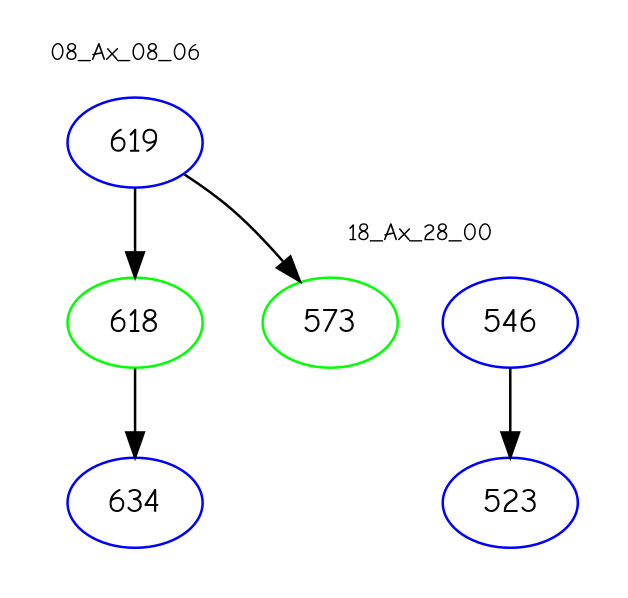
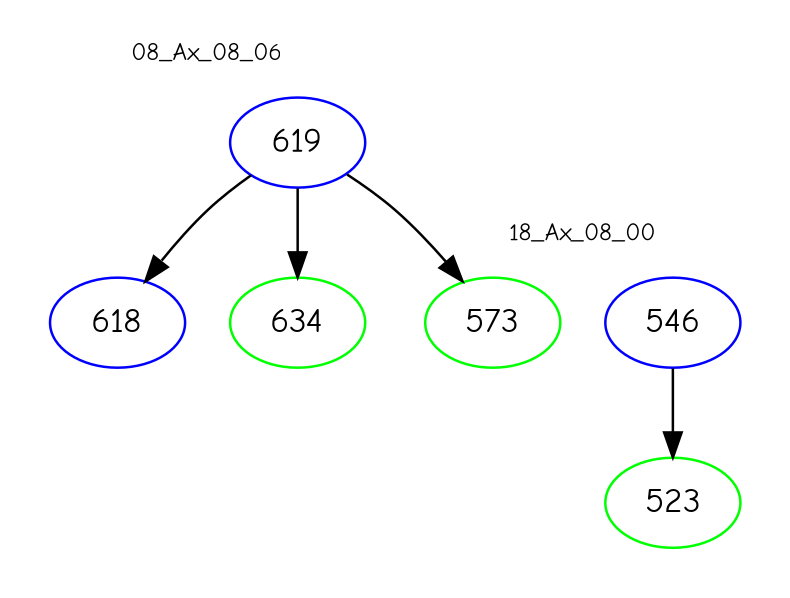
(420, 234) -> (583, 234)
(135, 323) -> (118, 323)
(135, 400) -> (298, 220)
(135, 503) -> (298, 323)
(510, 503) -> (673, 503)
